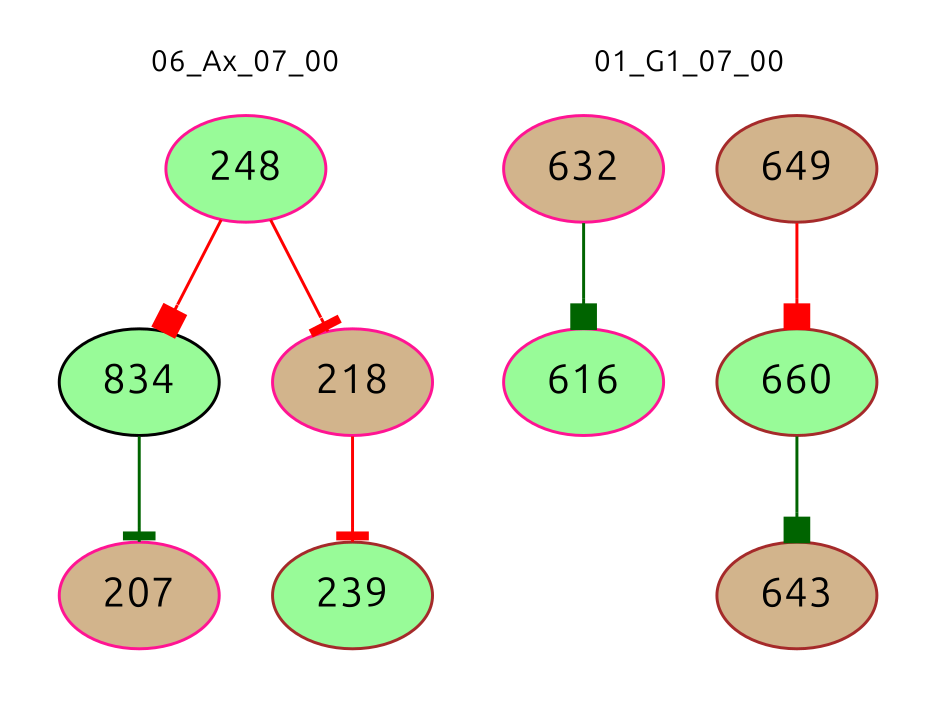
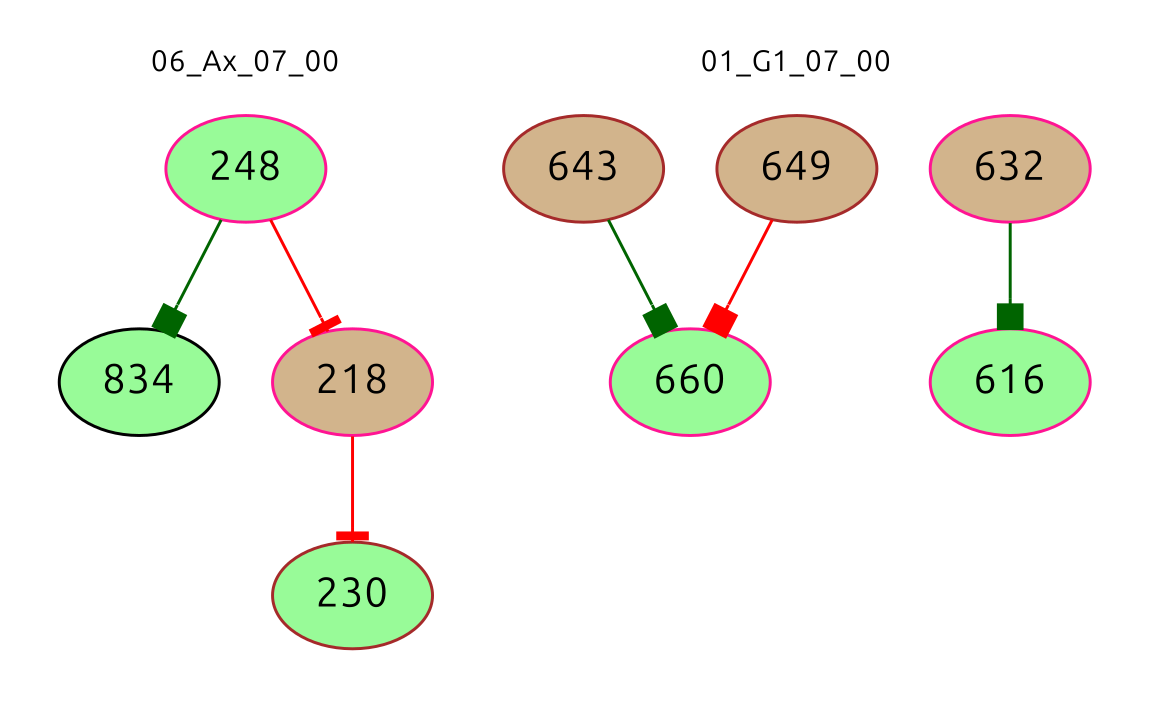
(199, 262) -> (199, 262)
(797, 382) -> (690, 382)
(797, 474) -> (630, 262)
(139, 595) -> none
(353, 595) -> (353, 595)
